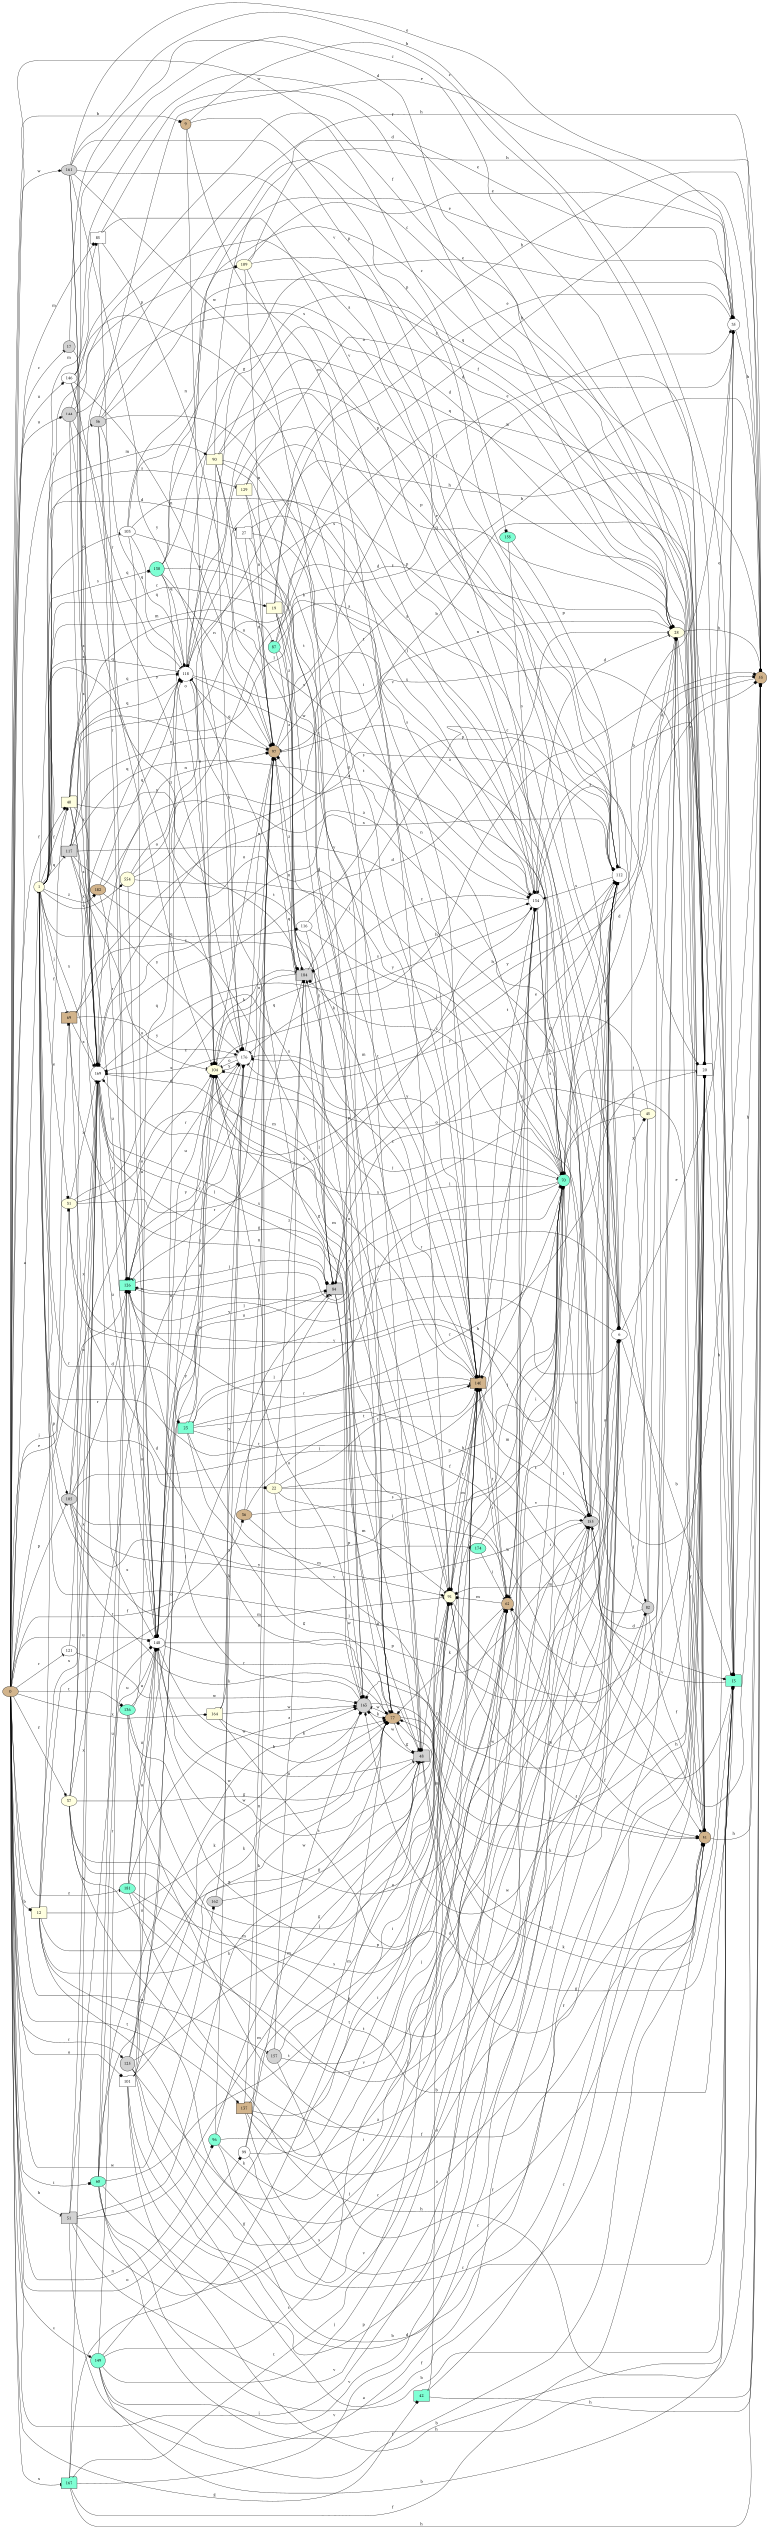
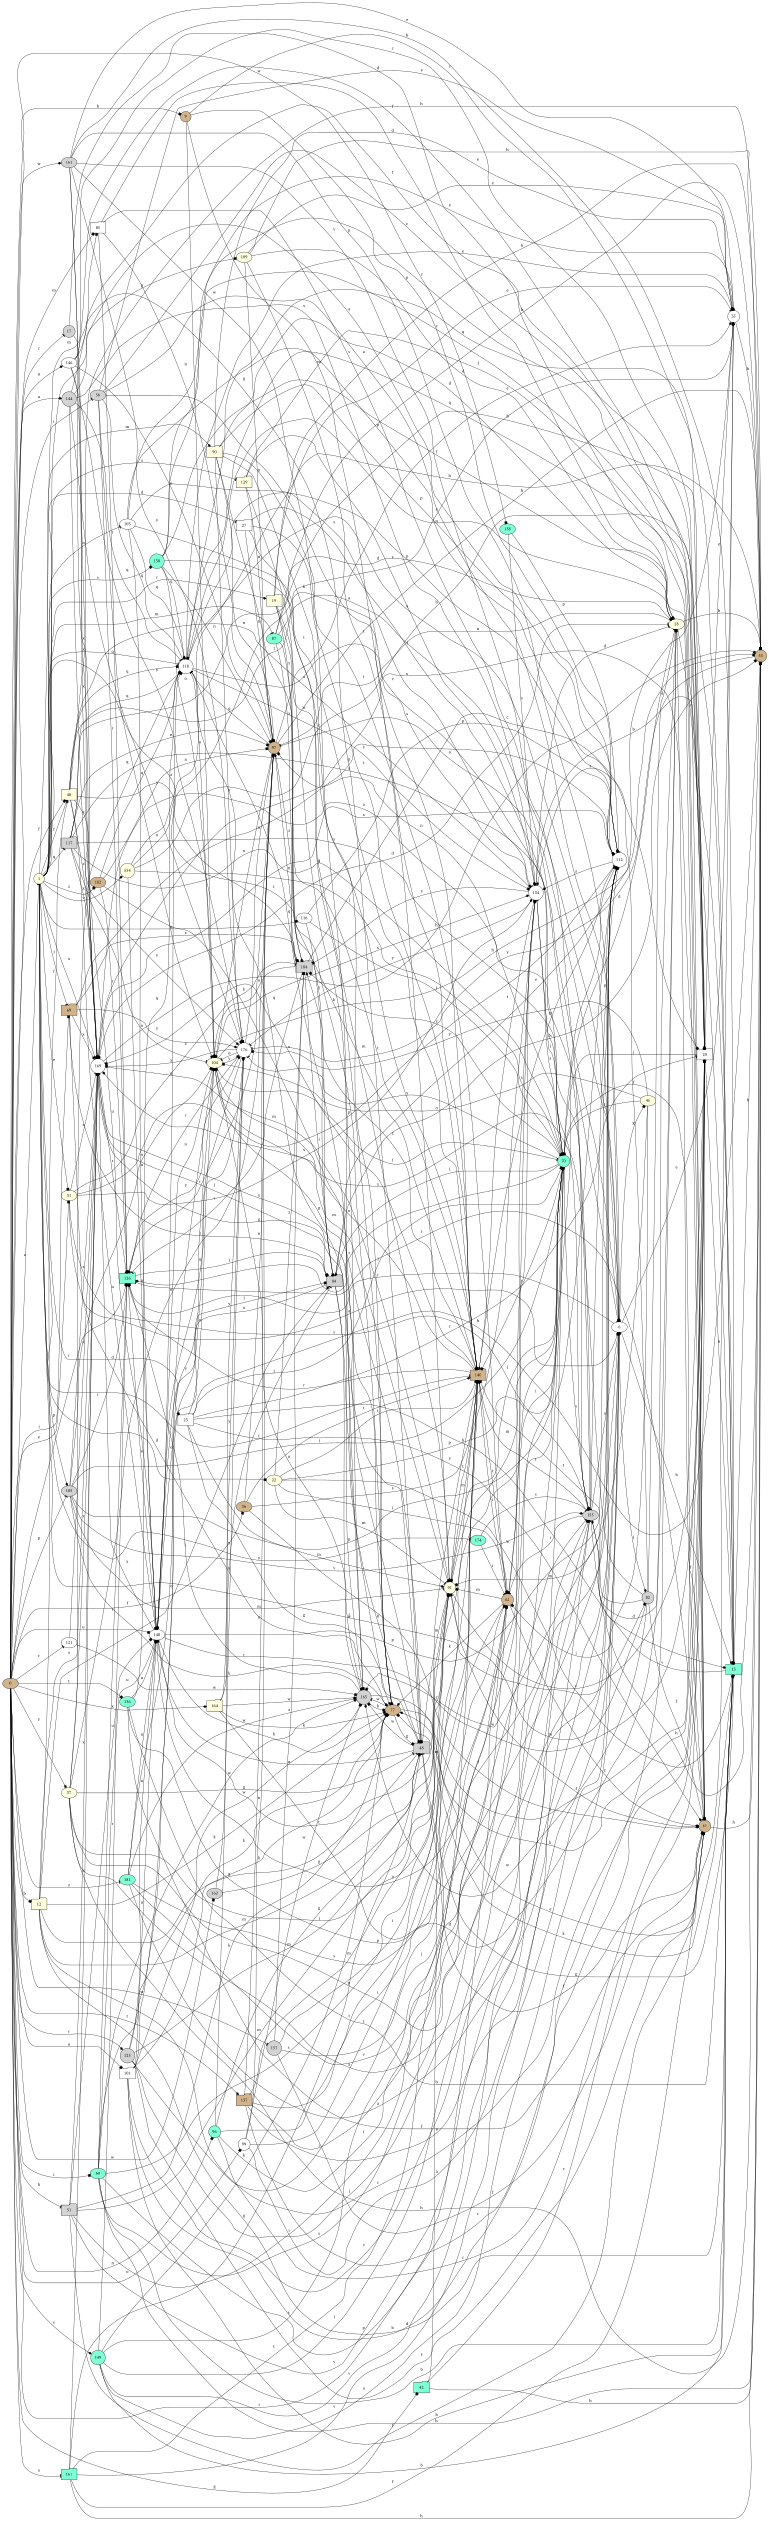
(274, 647) -> (274, 639)
(186, 1428) -> (186, 1420)
